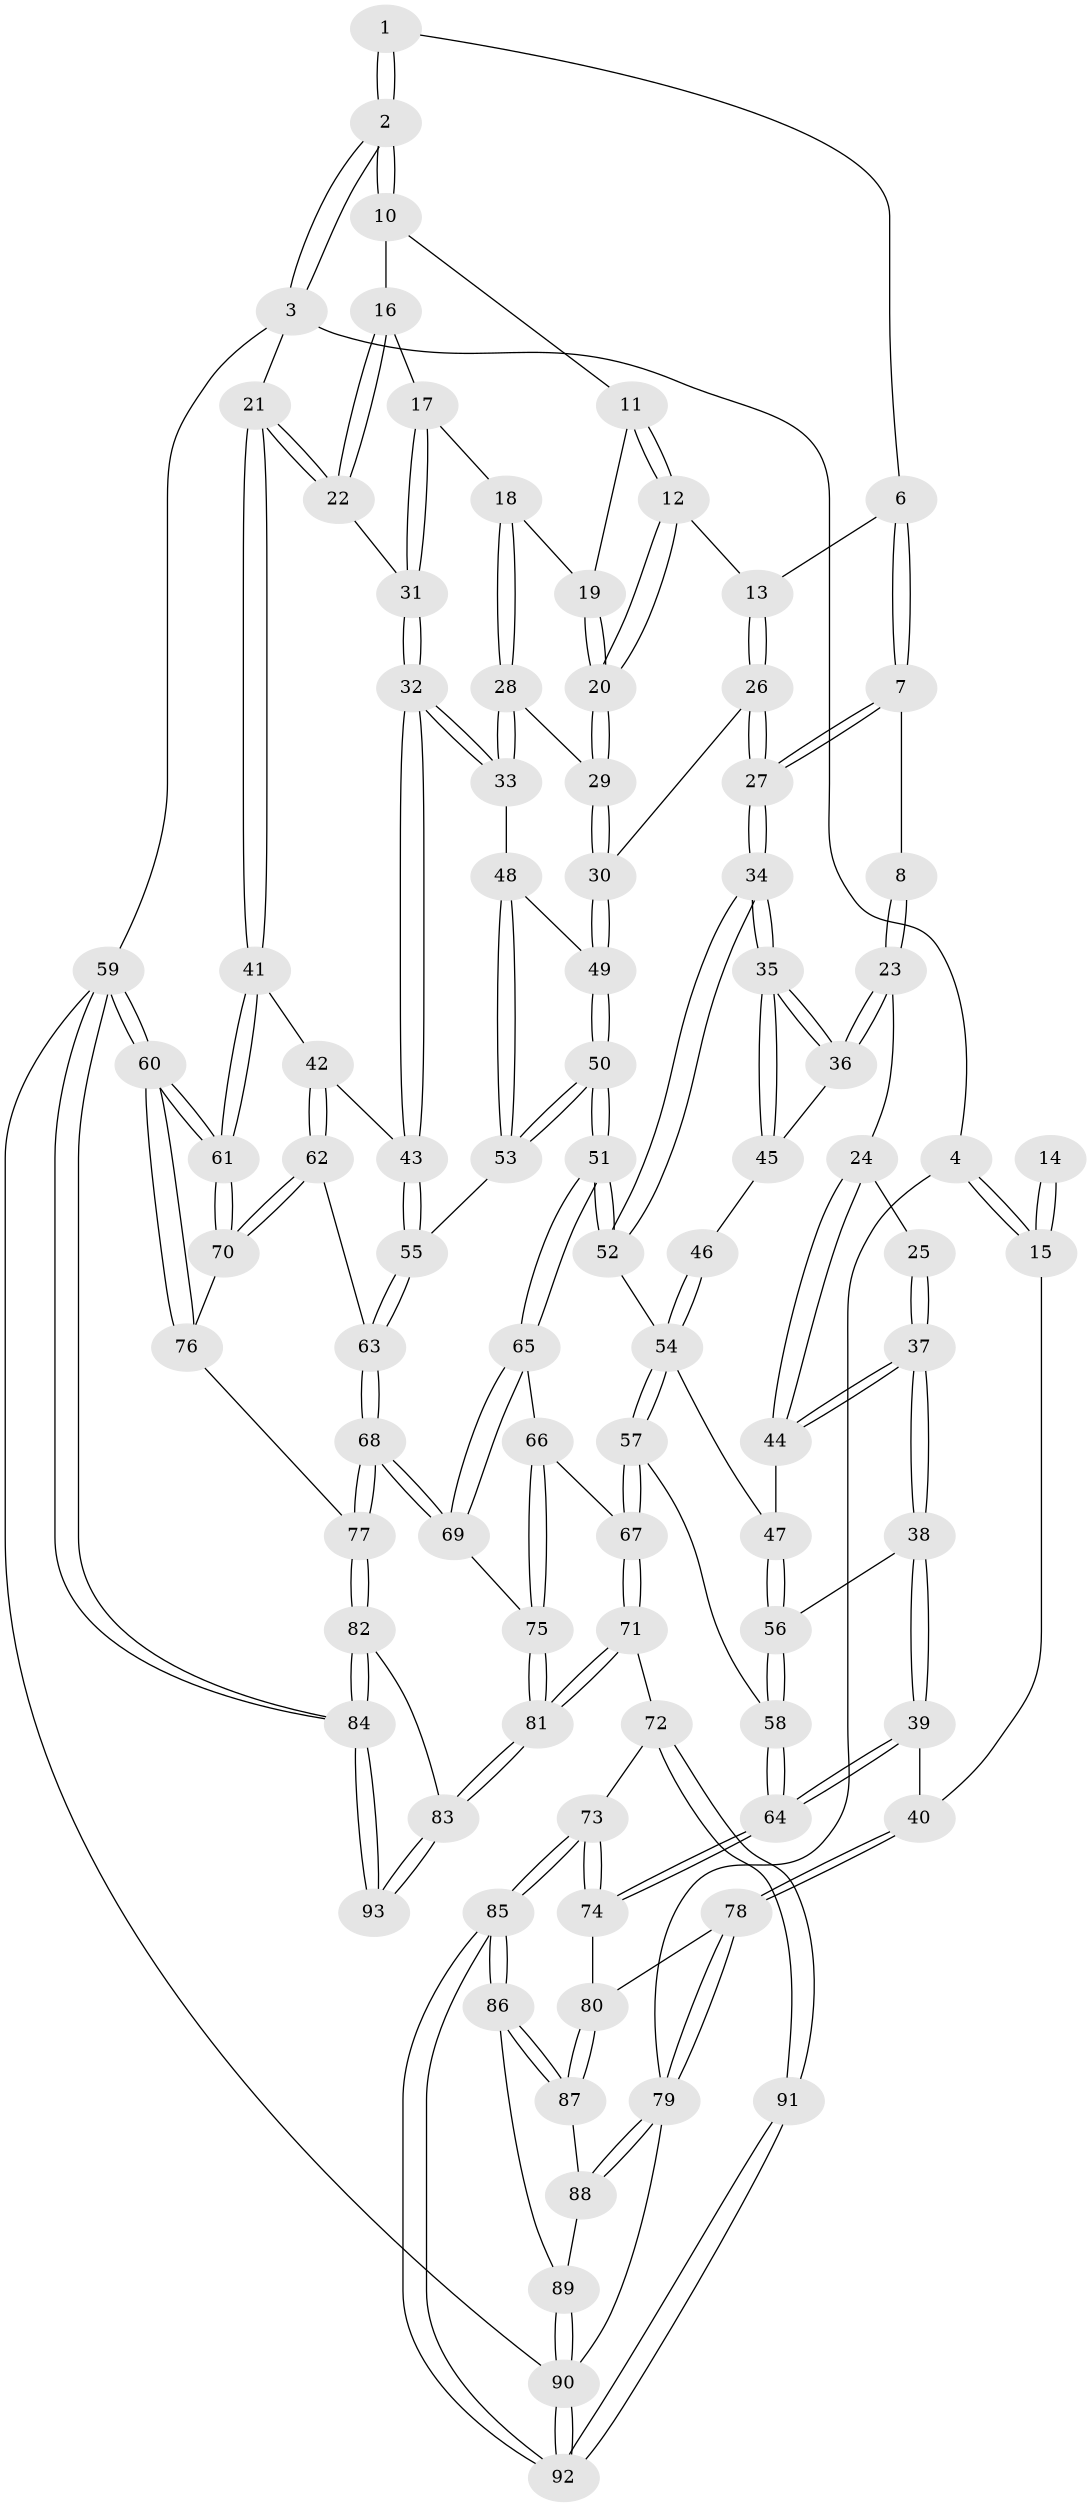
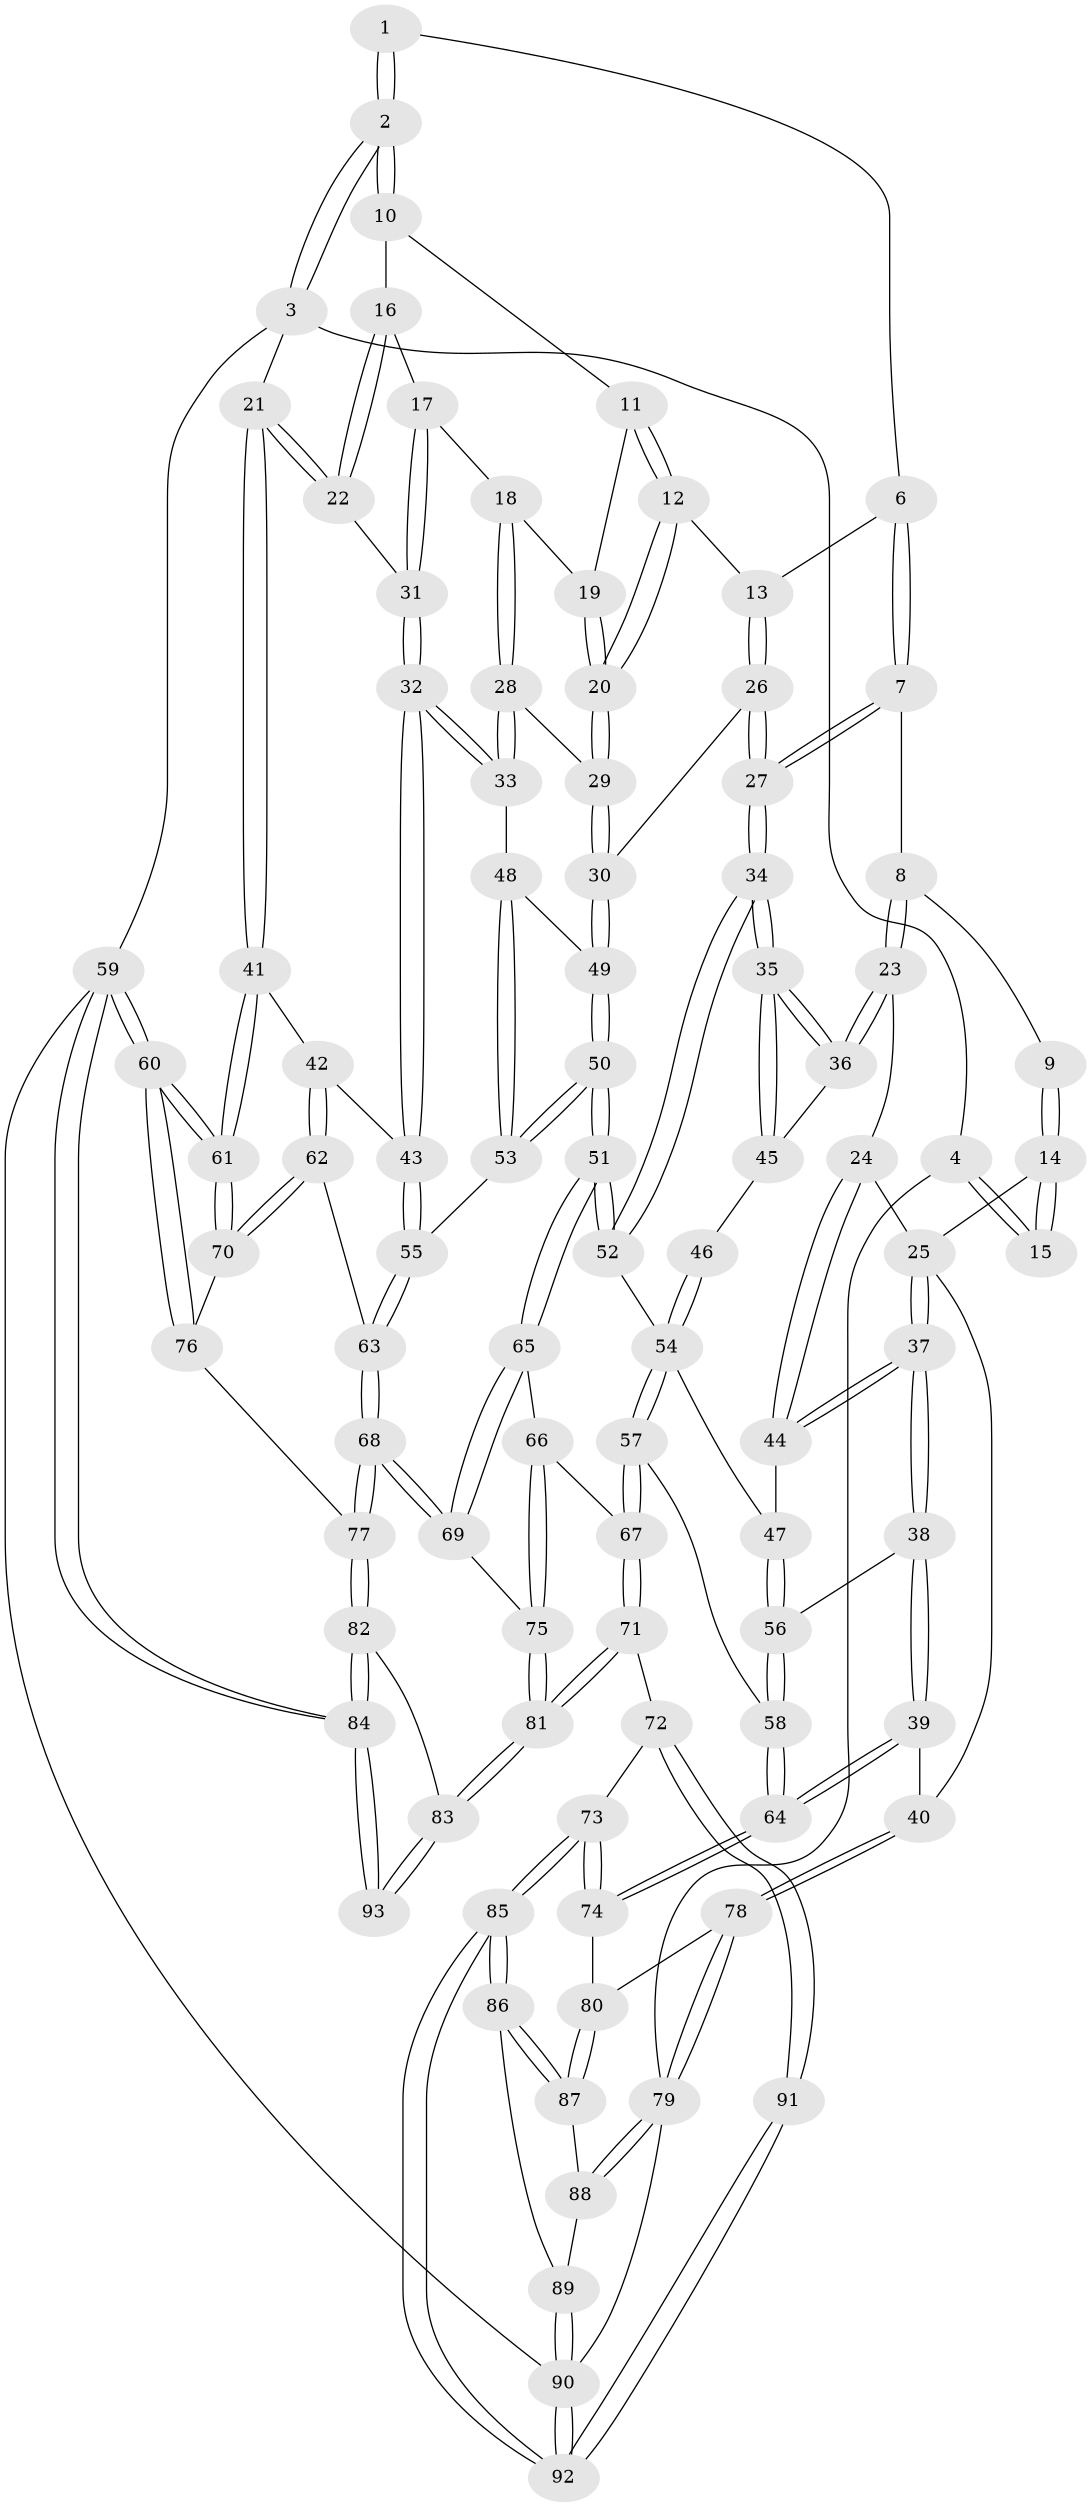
none -> (1051, 1065)
none -> (981, 1209)
(1041, 1555) -> (992, 1536)
